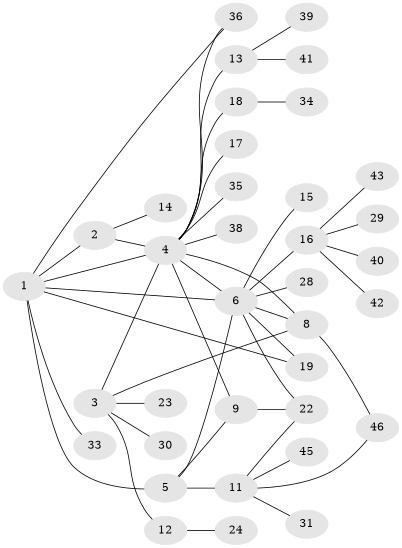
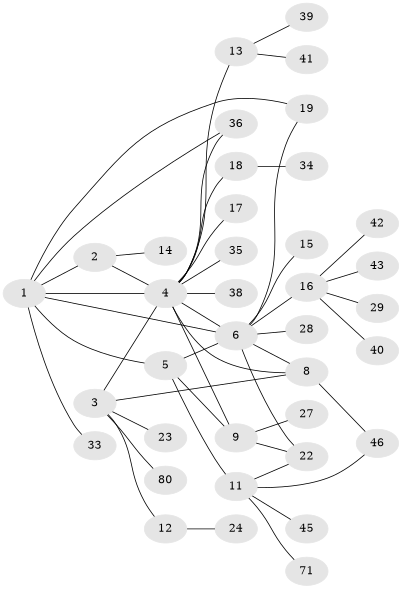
none -> (307, 414)
(166, 446) -> (166, 480)
(307, 524) -> (307, 571)
